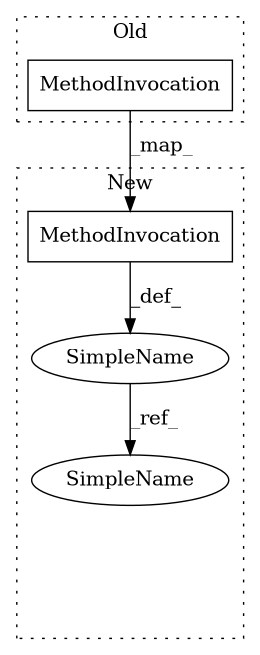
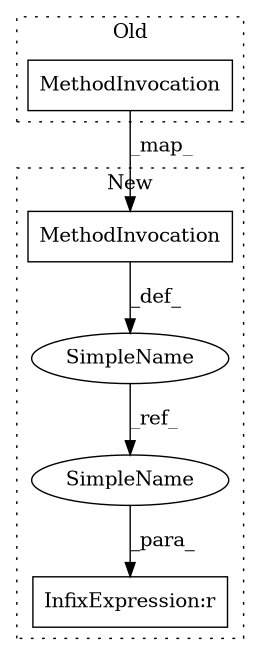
none -> (130, 602)
